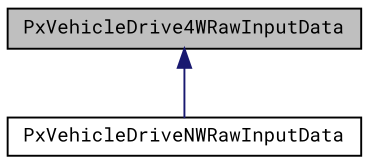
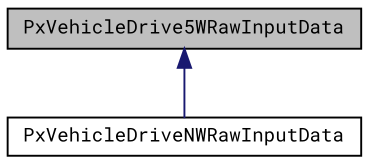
(184, 29) -> (184, 29)
